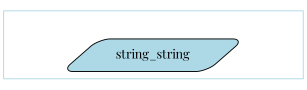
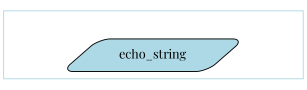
(153, 55) -> (153, 55)
